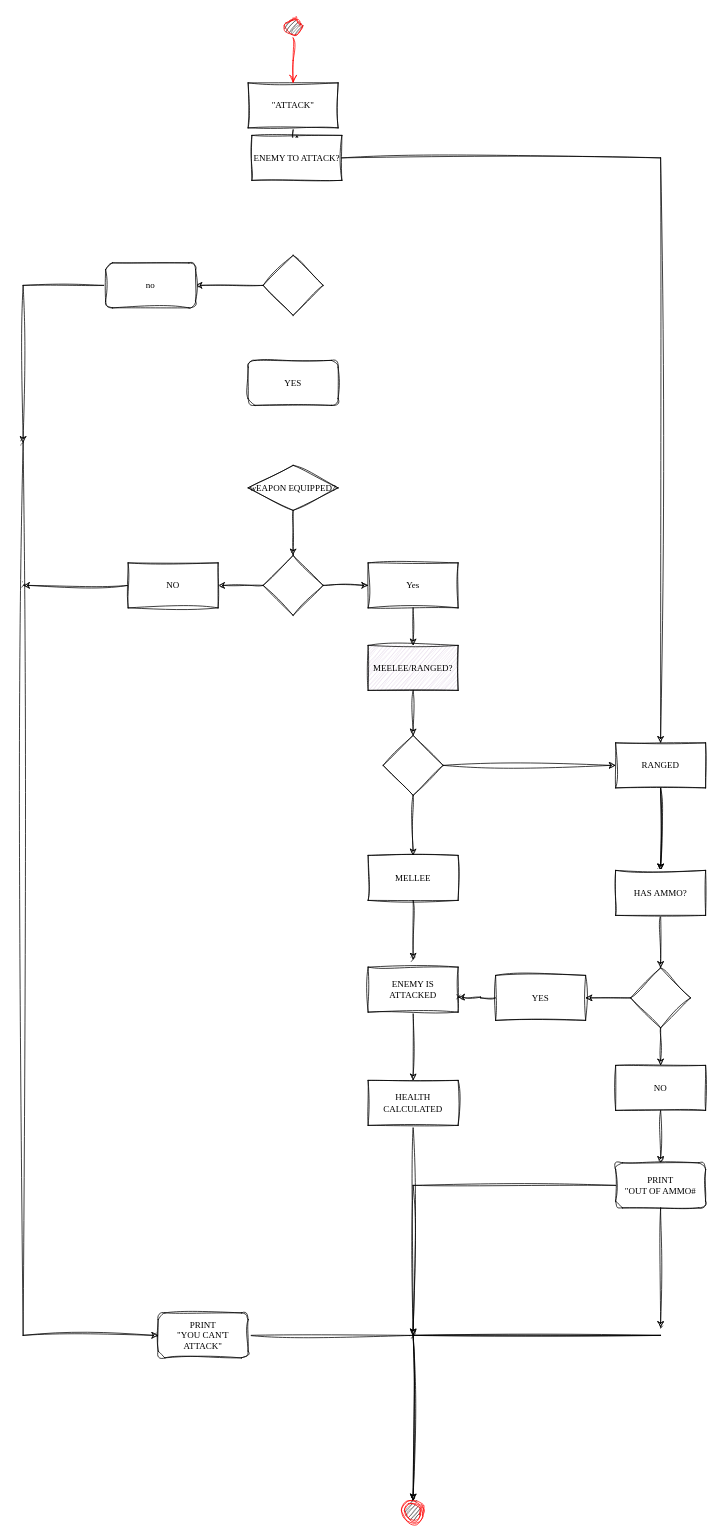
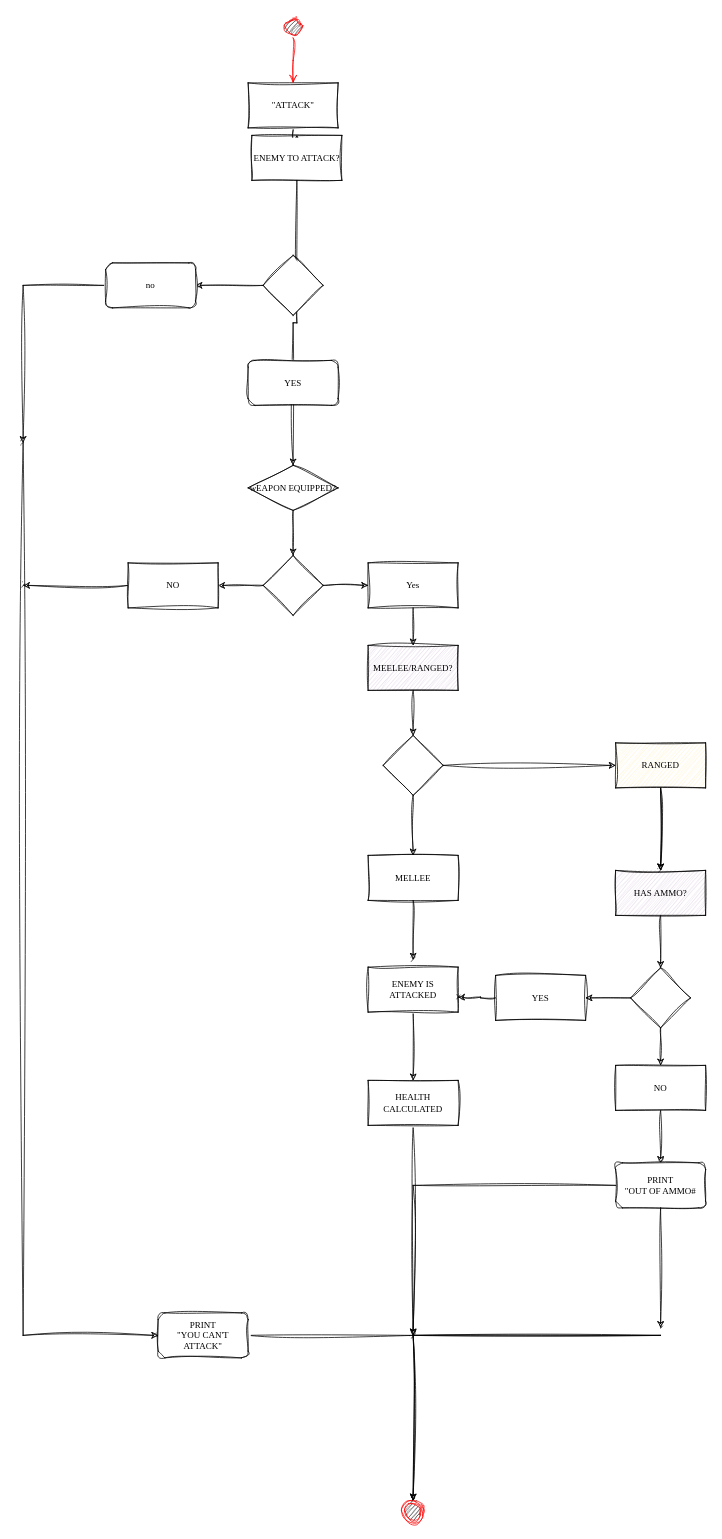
(608, 158) -> (297, 220)
(660, 765) -> (660, 765)
(660, 893) -> (660, 893)
